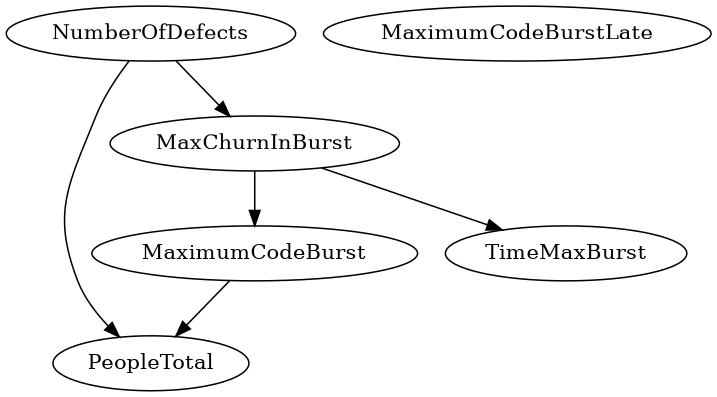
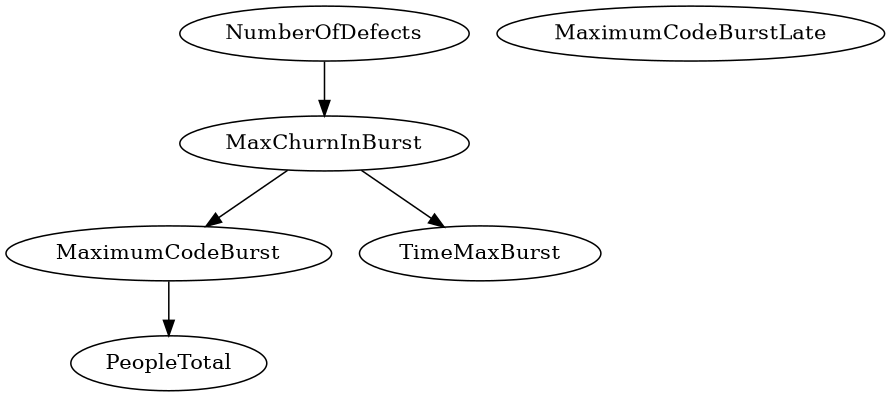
(68, 192) -> none
